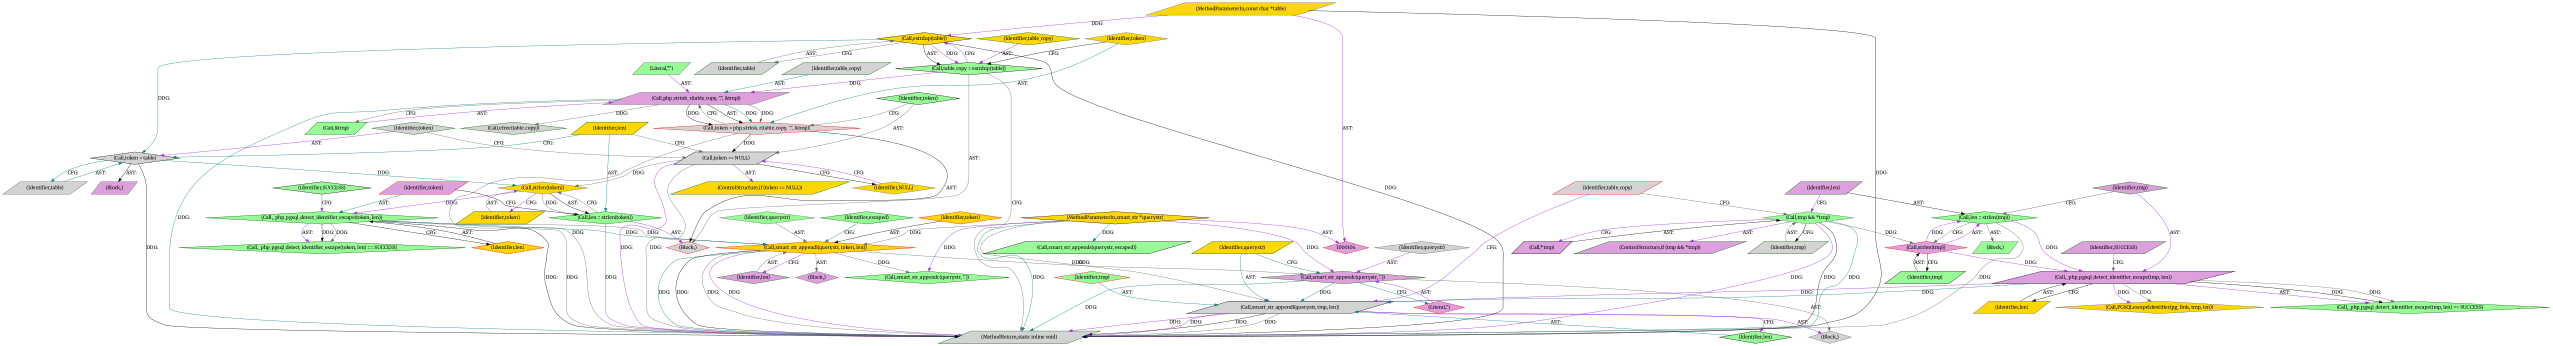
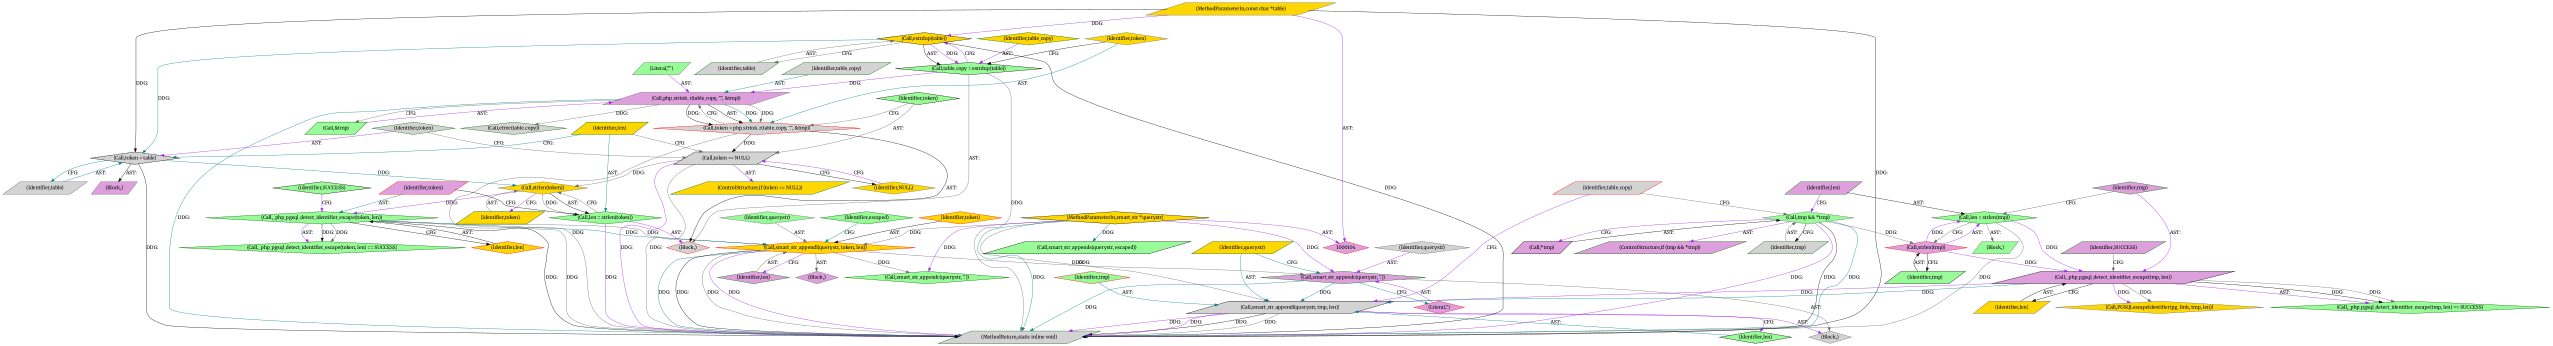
none -> (596, 14)
(1018, 203) -> (1018, 203)
